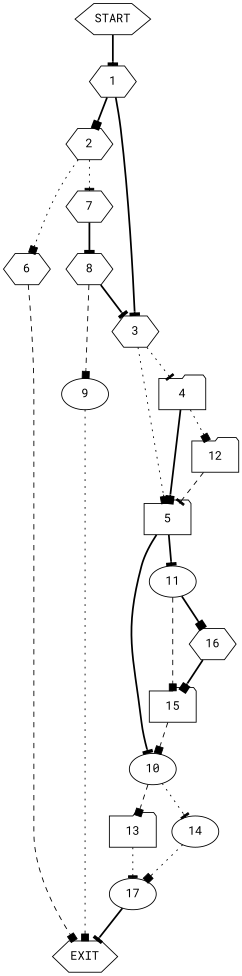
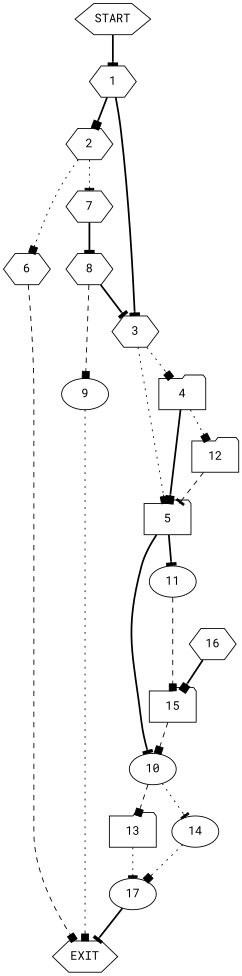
(158, 361) -> (158, 361)
(190, 609) -> none
